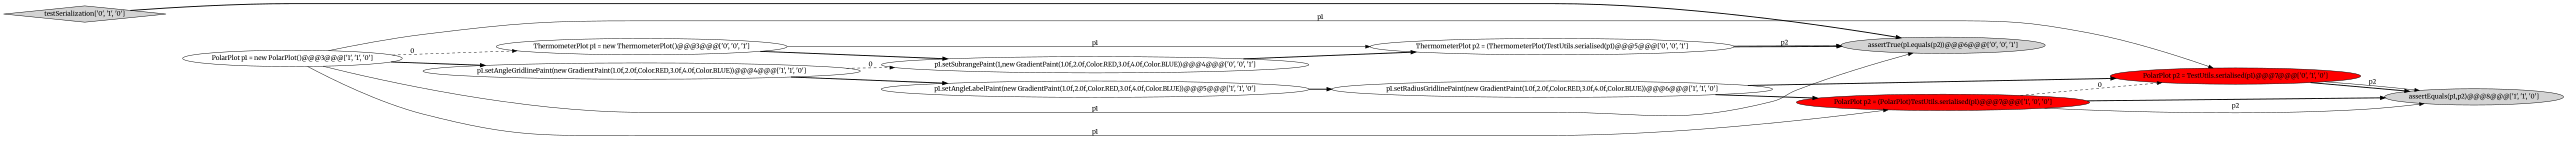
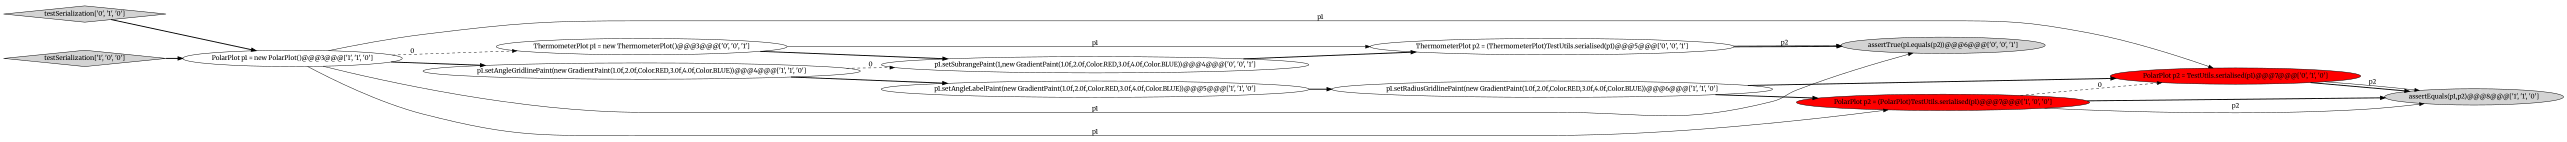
(1014, 4) -> (181, 35)
none -> (85, 58)
